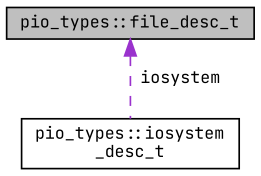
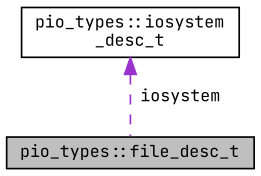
(130, 87) -> (130, 105)
